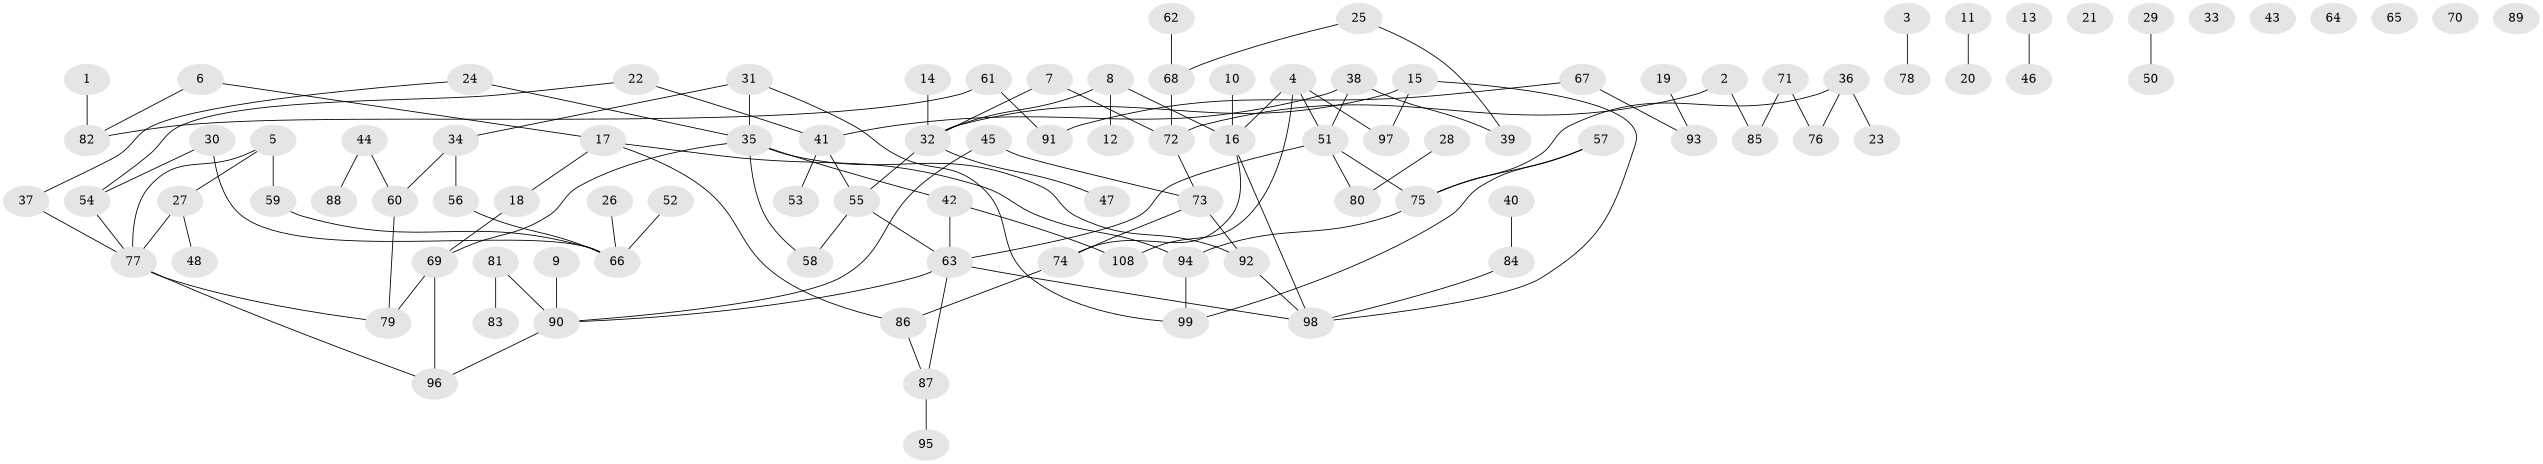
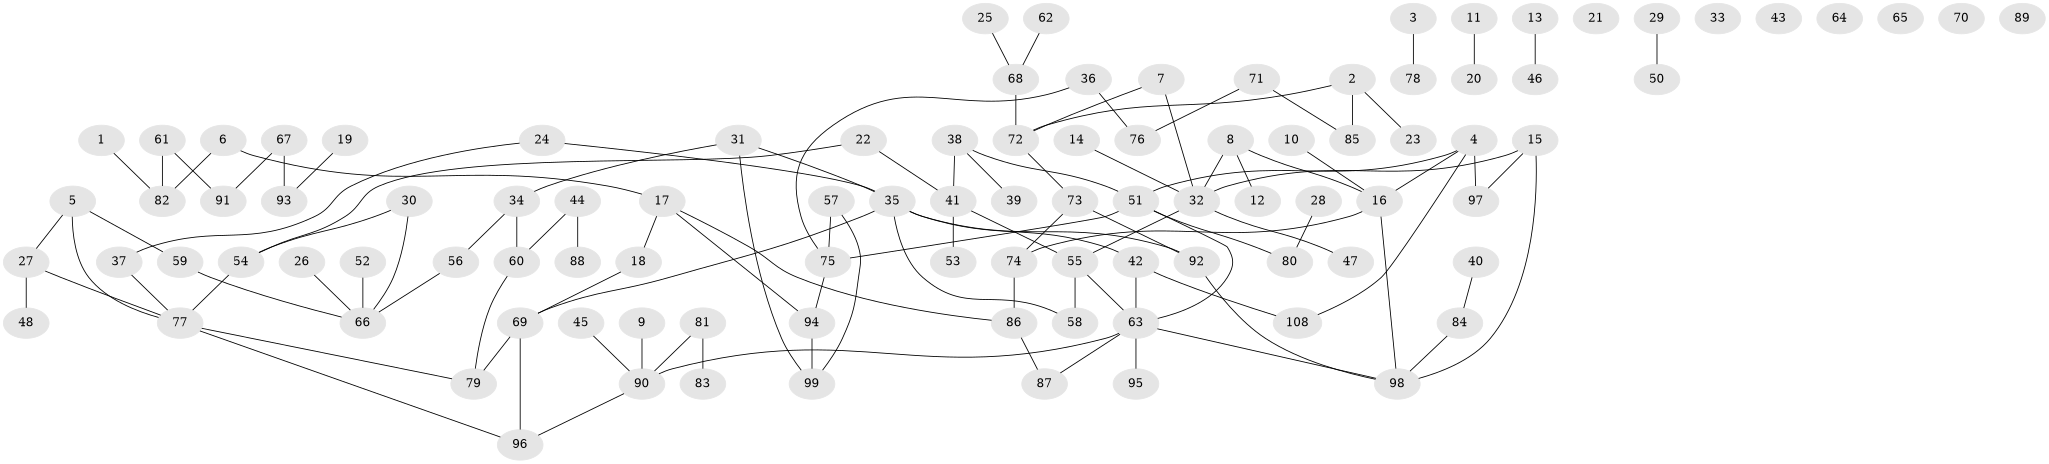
(1448, 66) -> none
(1862, 110) -> (1383, 110)
(1092, 175) -> none
(926, 415) -> (1136, 354)
